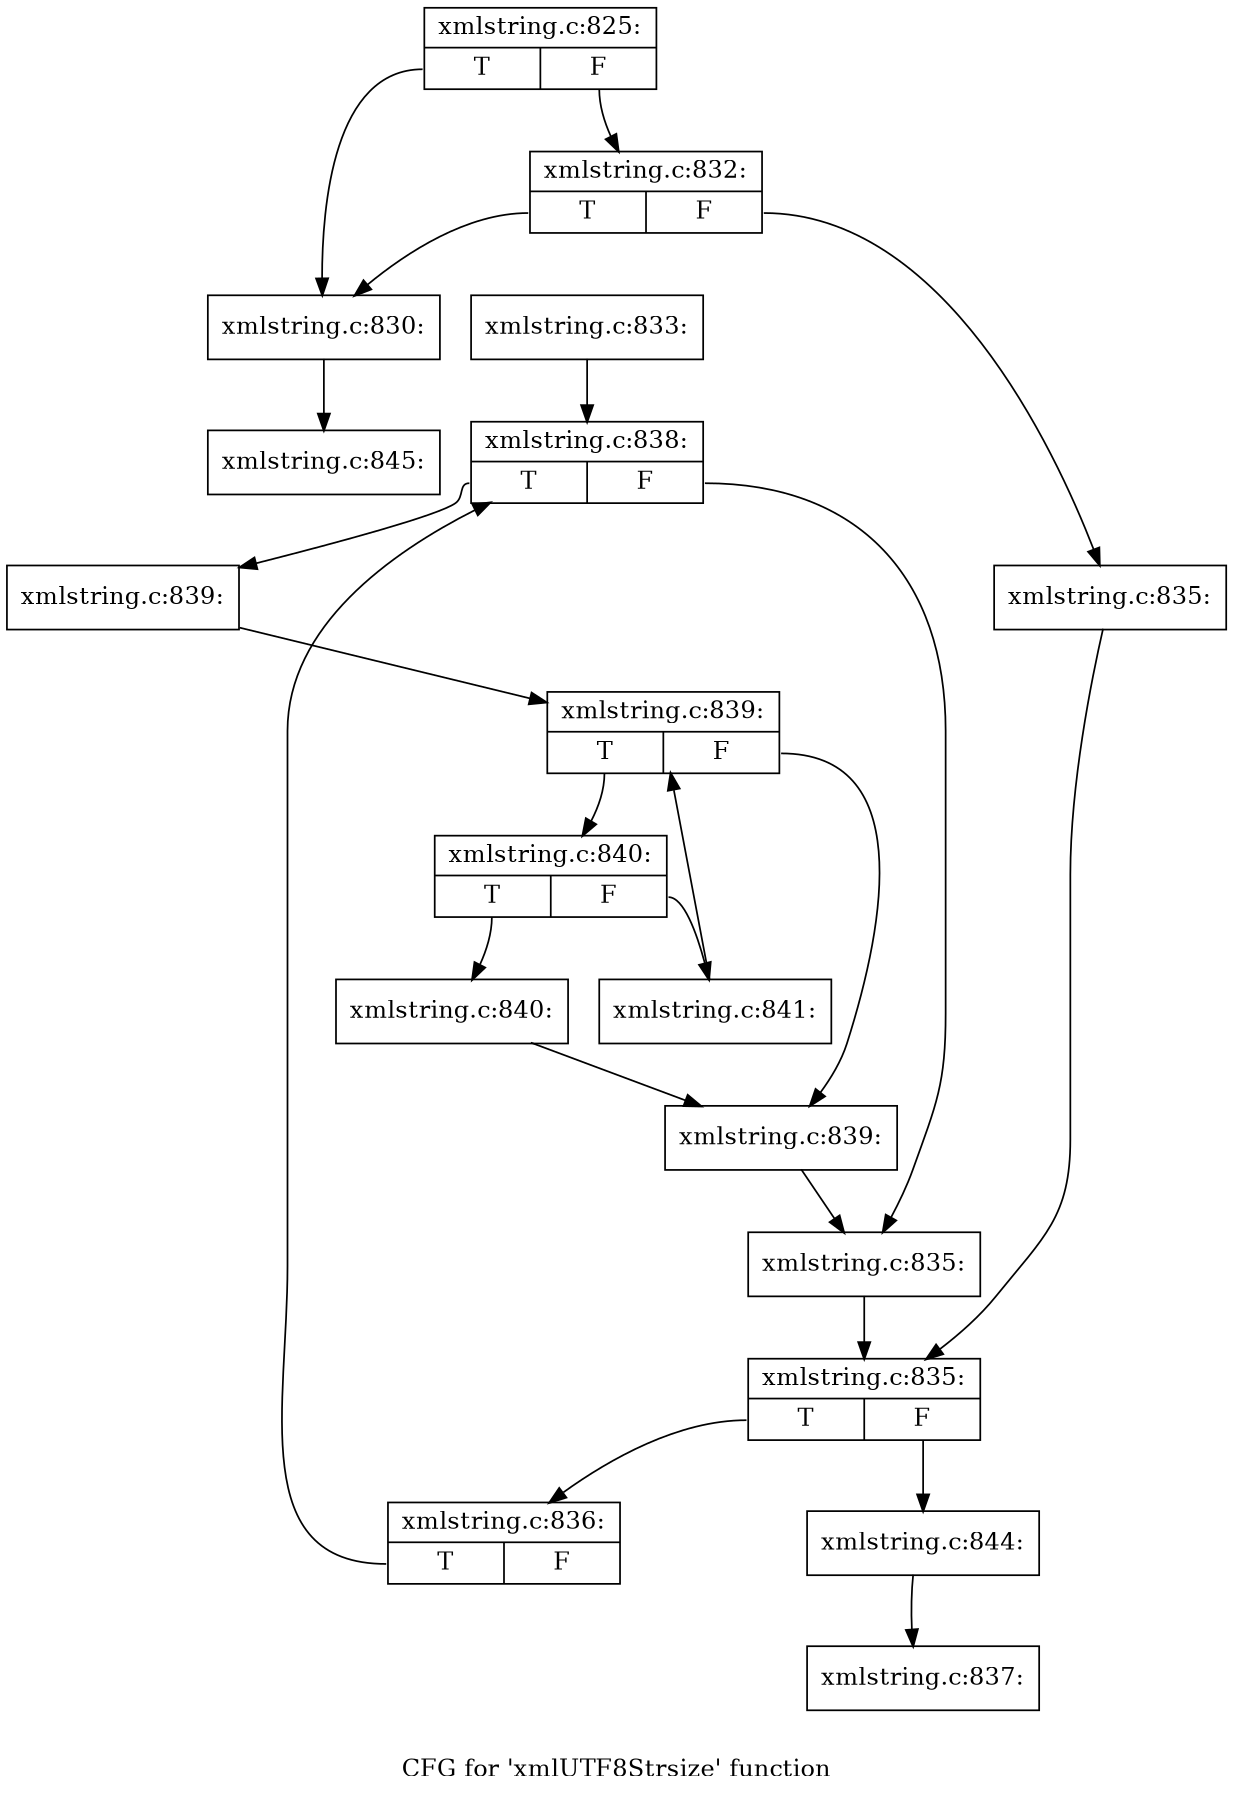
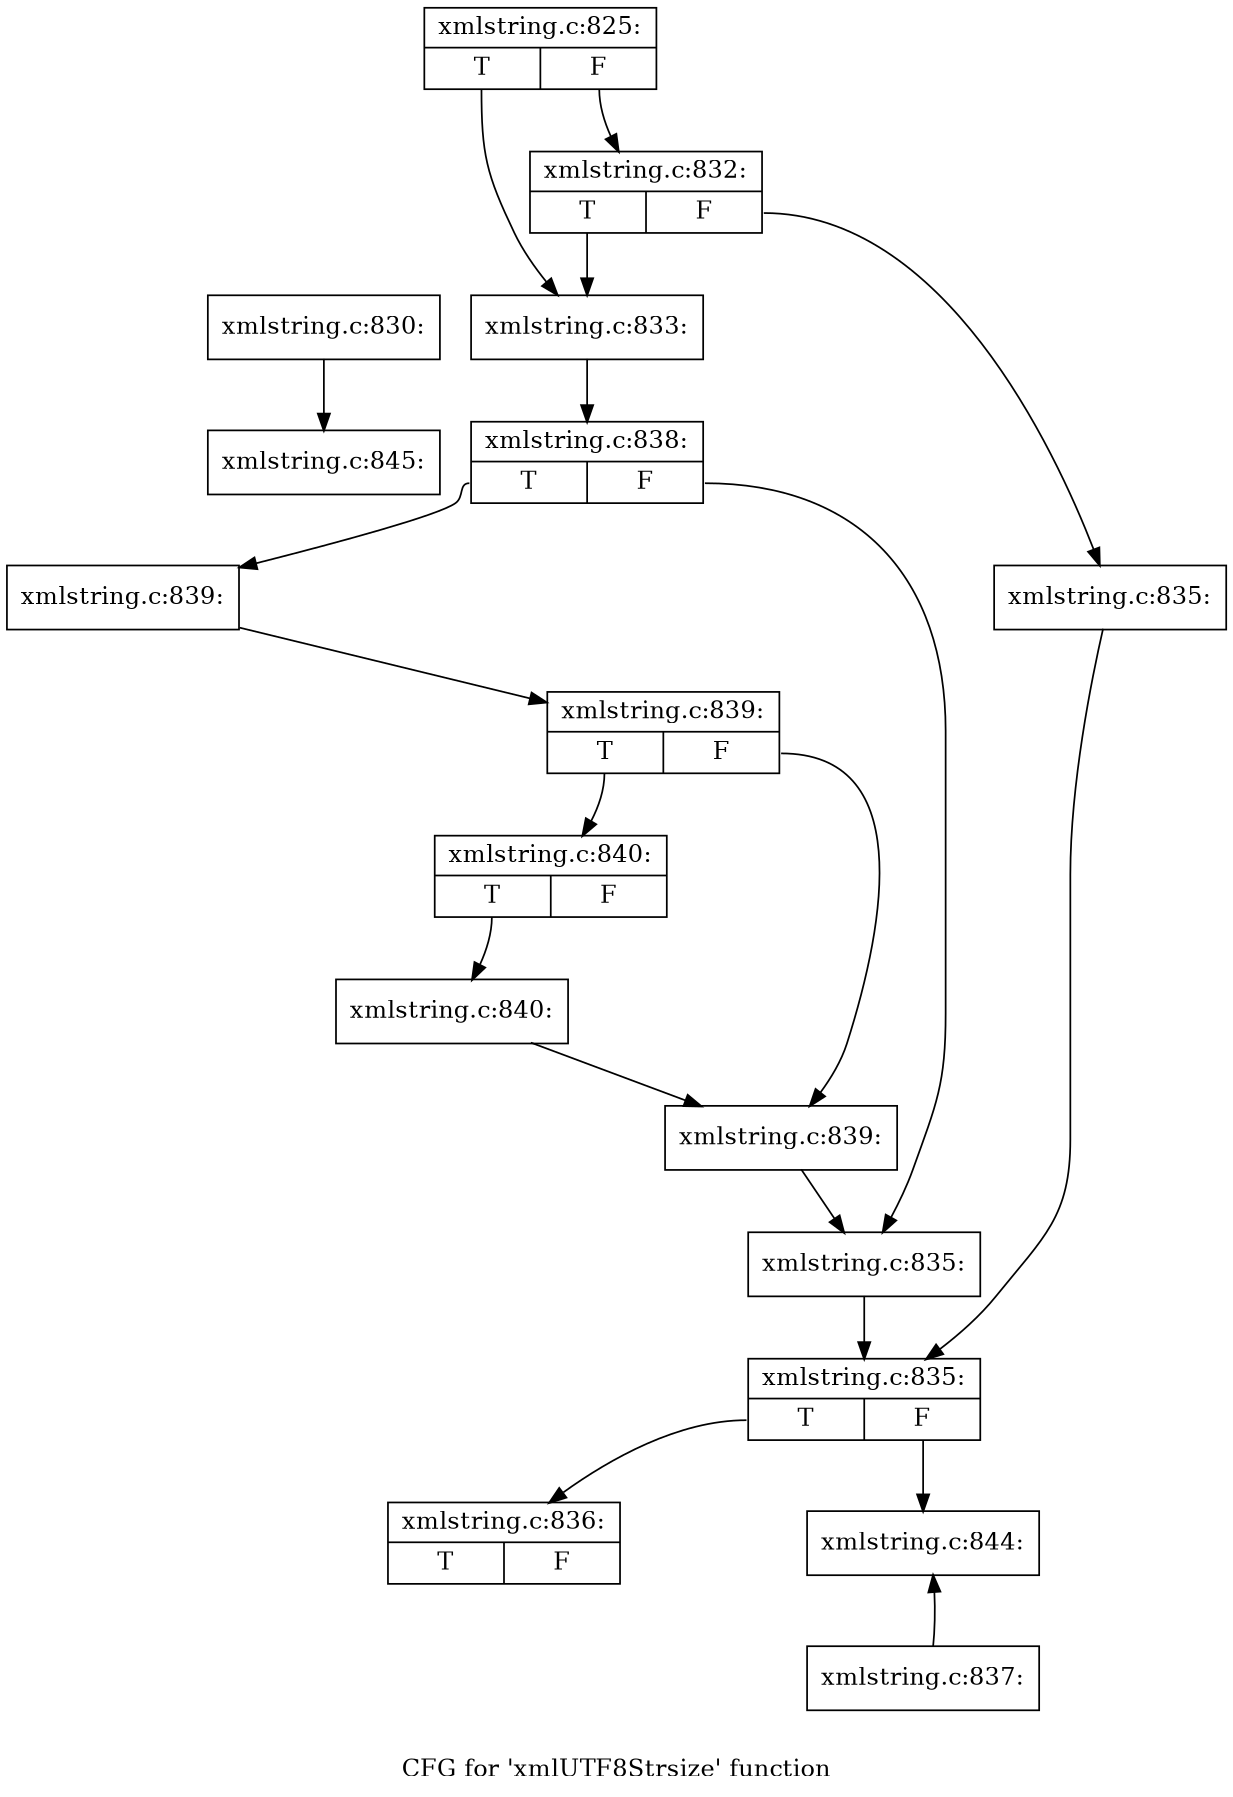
(338, 152) -> (496, 192)
(442, 236) -> (587, 256)
(715, 1011) -> none
(288, 1025) -> none
(912, 1602) -> (935, 1619)
